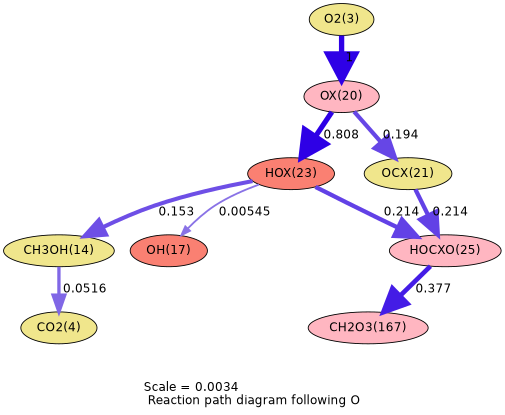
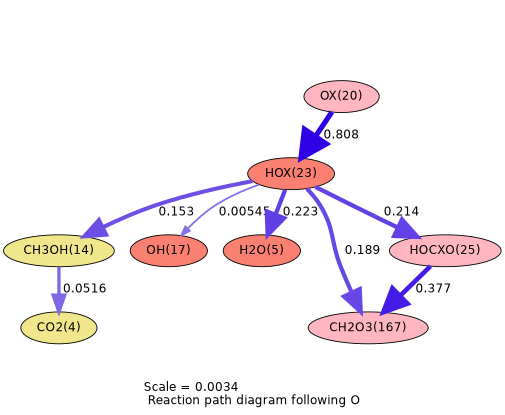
(342, 19) -> none
(408, 174) -> none
none -> (333, 239)
none -> (262, 251)
